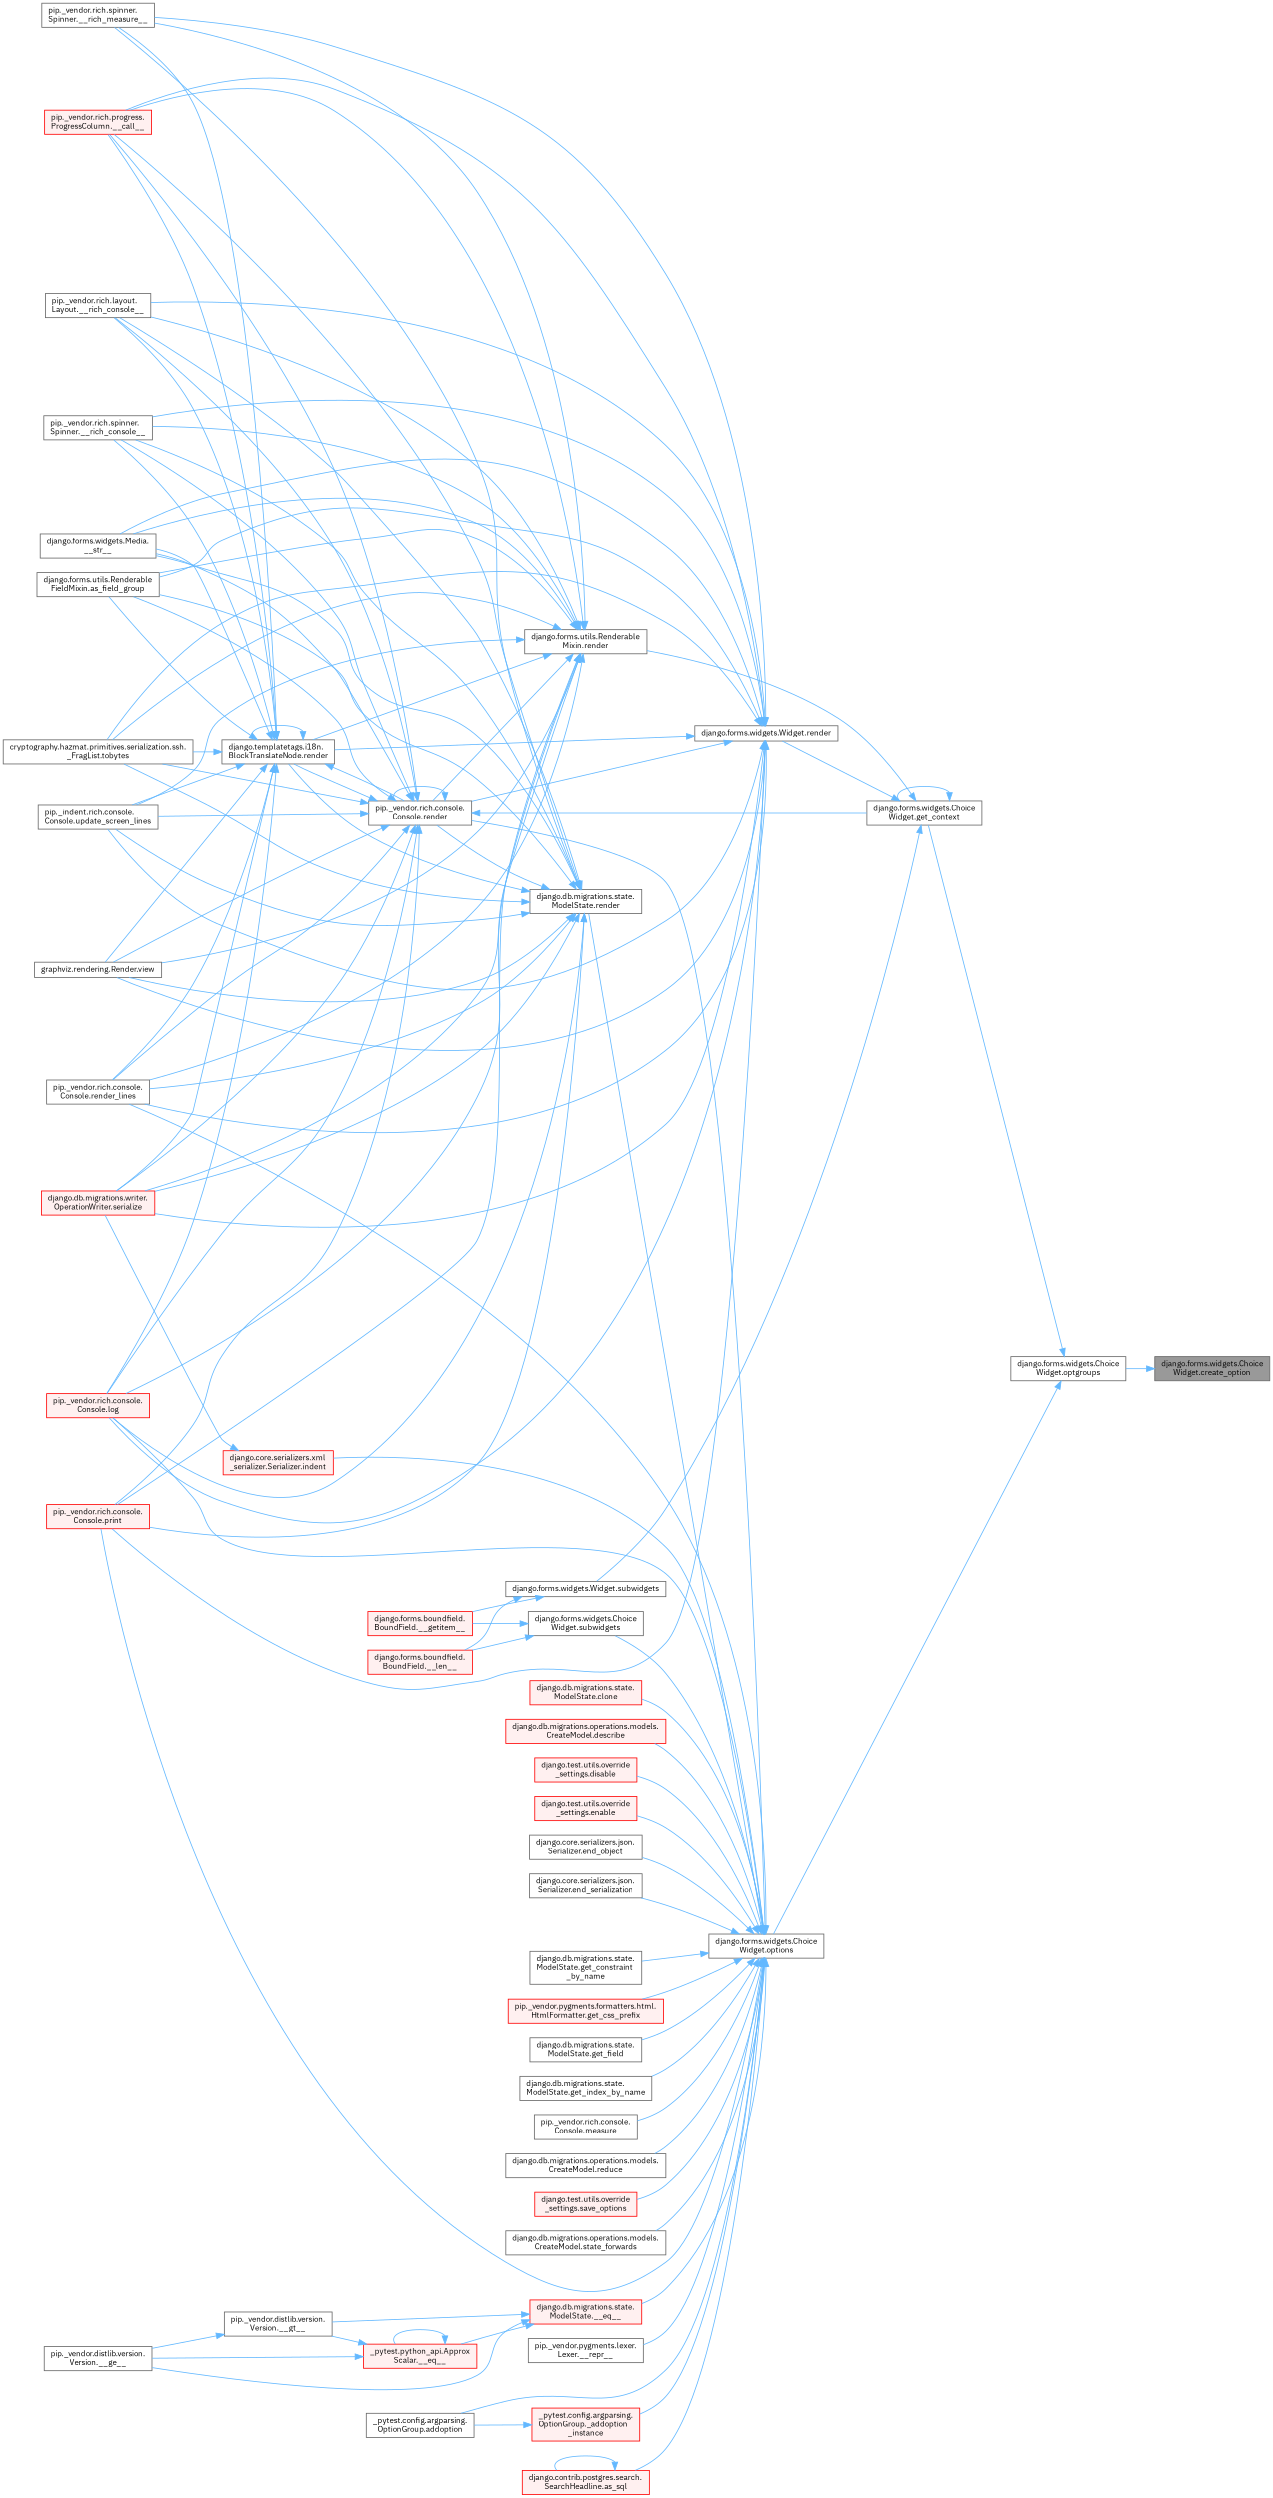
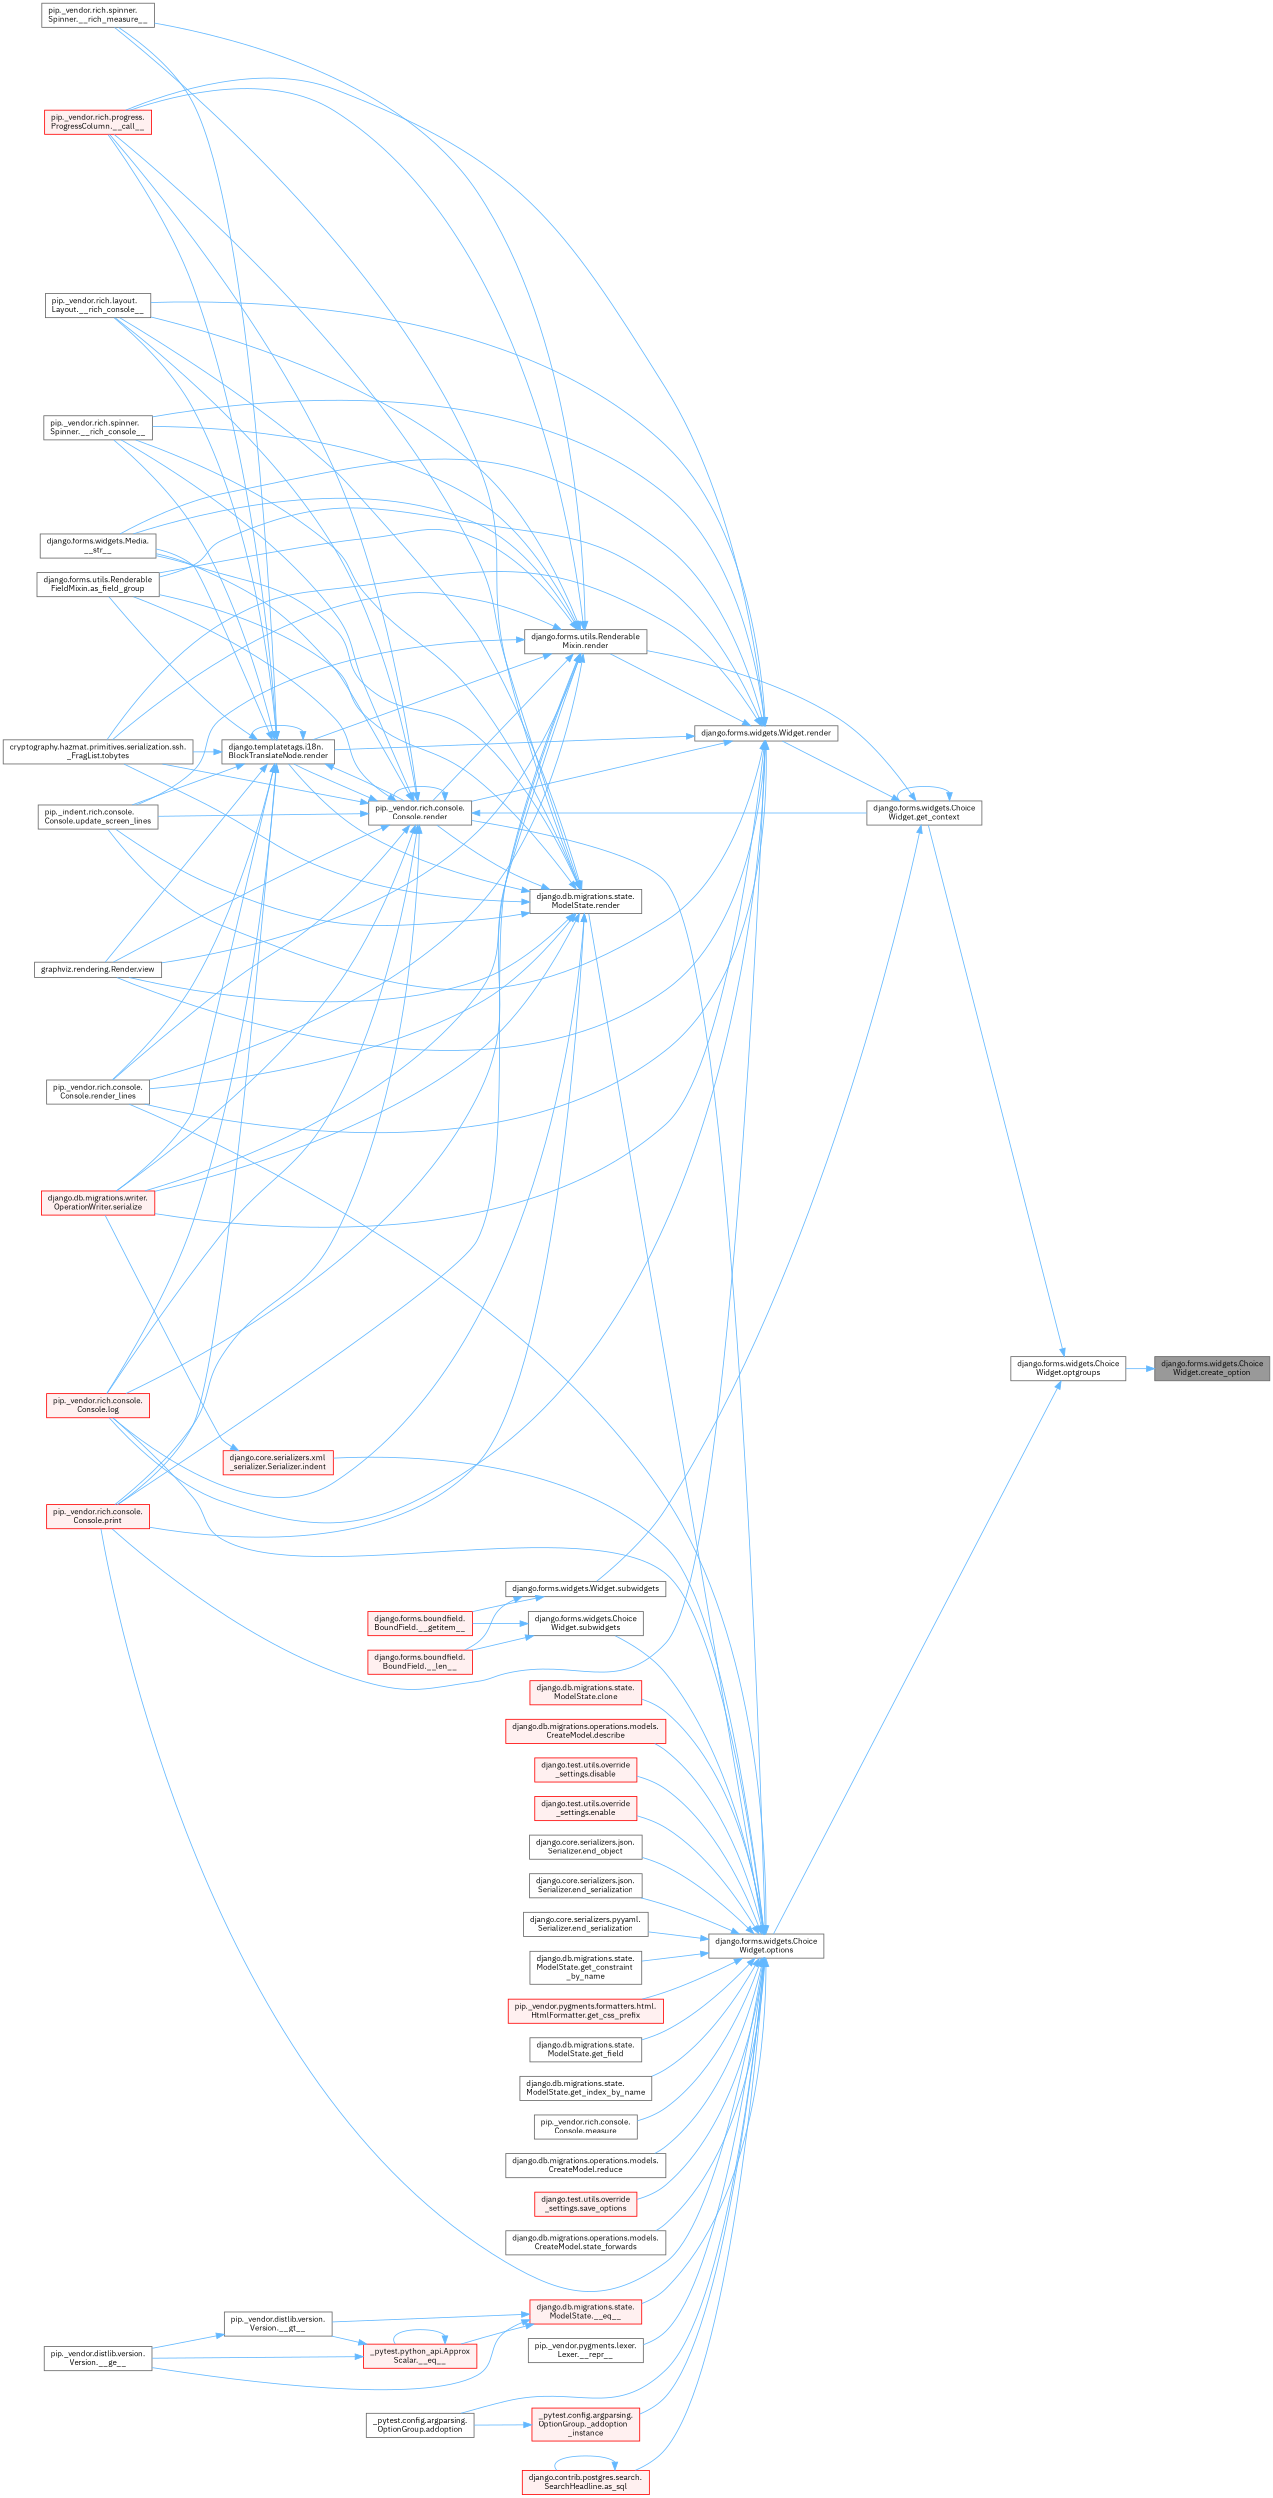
(627, 217) -> (677, 688)
none -> (240, 1136)
none -> (586, 1924)
